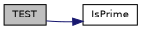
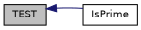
(59, 22) -> (70, 8)
